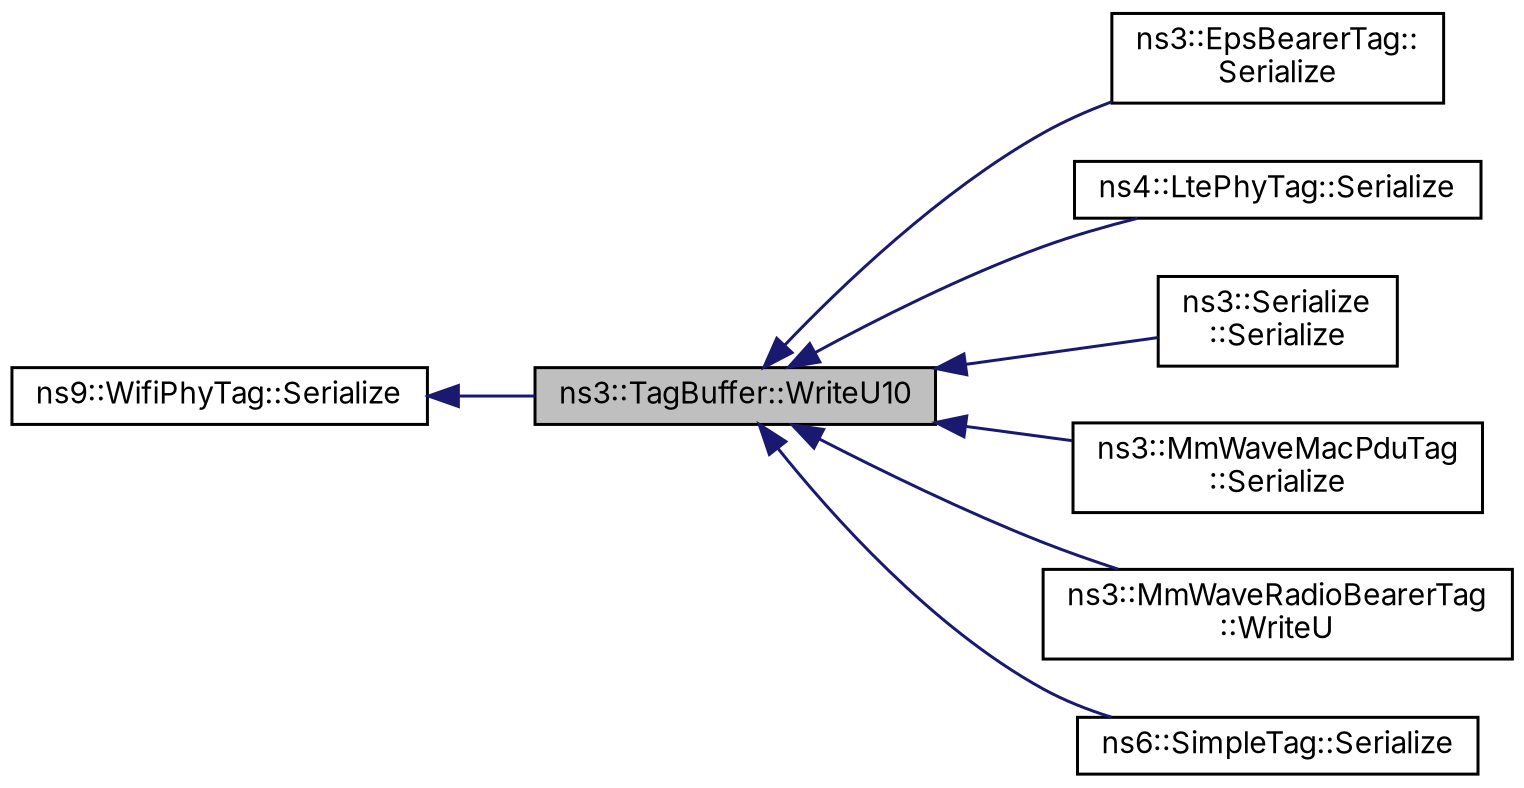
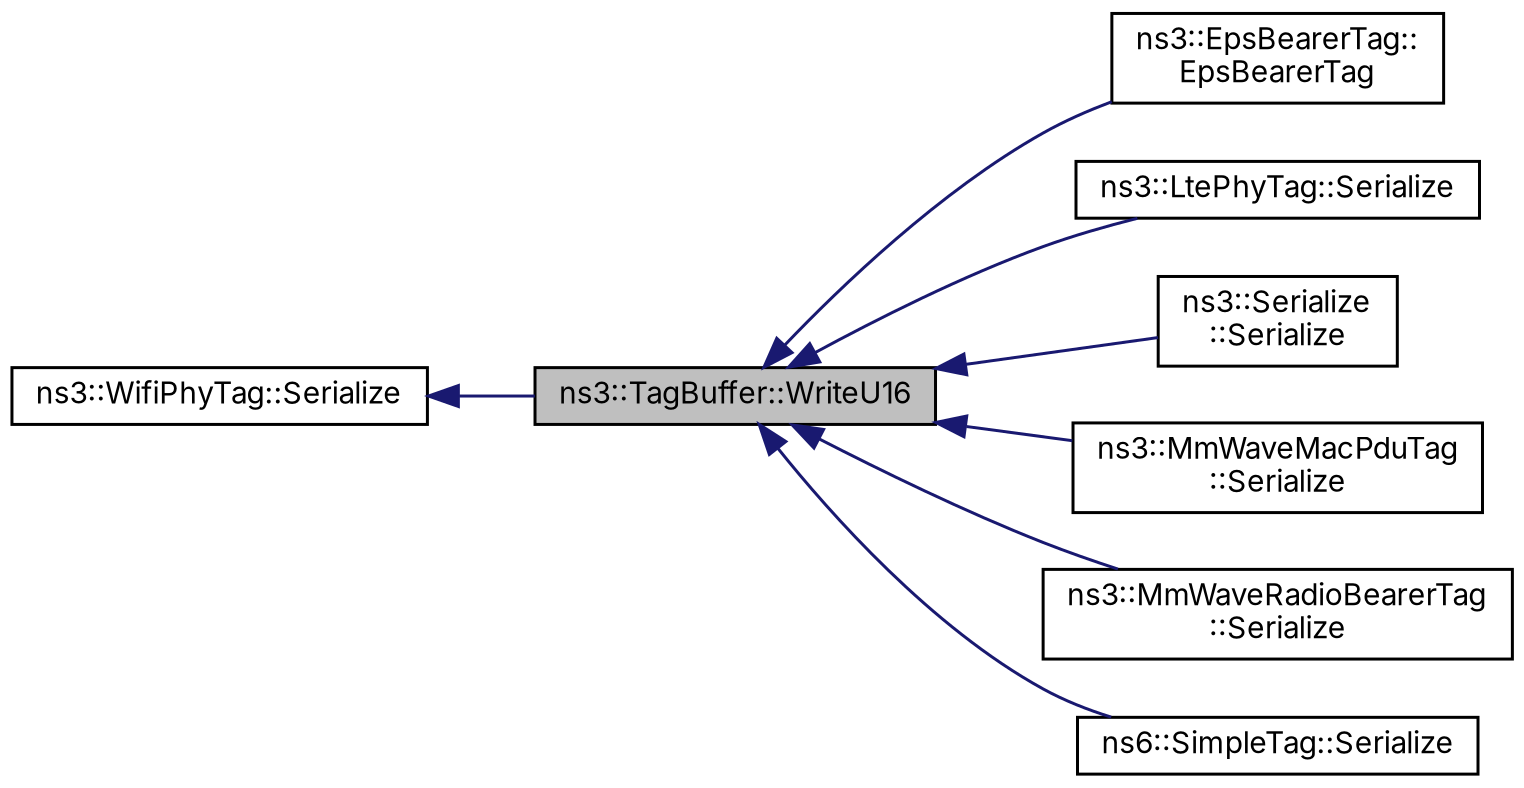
(1278, 58) -> (1278, 58)
(1278, 190) -> (1278, 190)
(220, 396) -> (220, 396)
(735, 396) -> (735, 396)
(1278, 614) -> (1278, 614)
